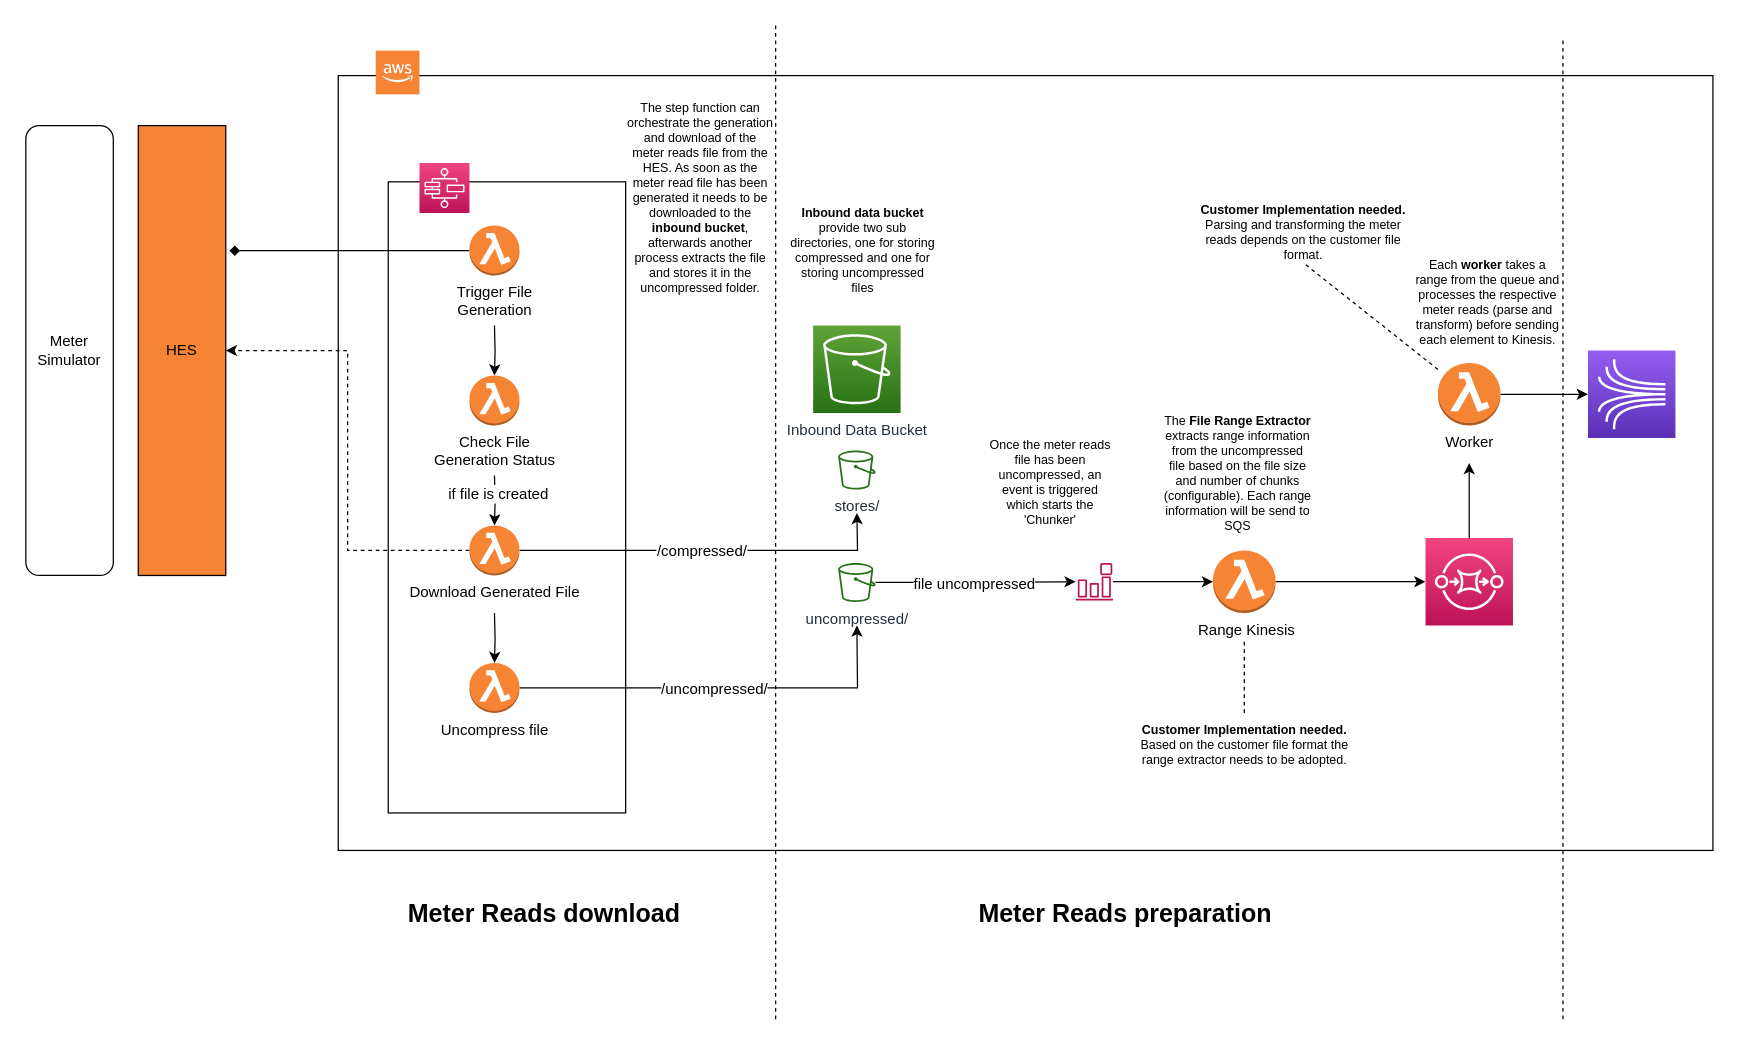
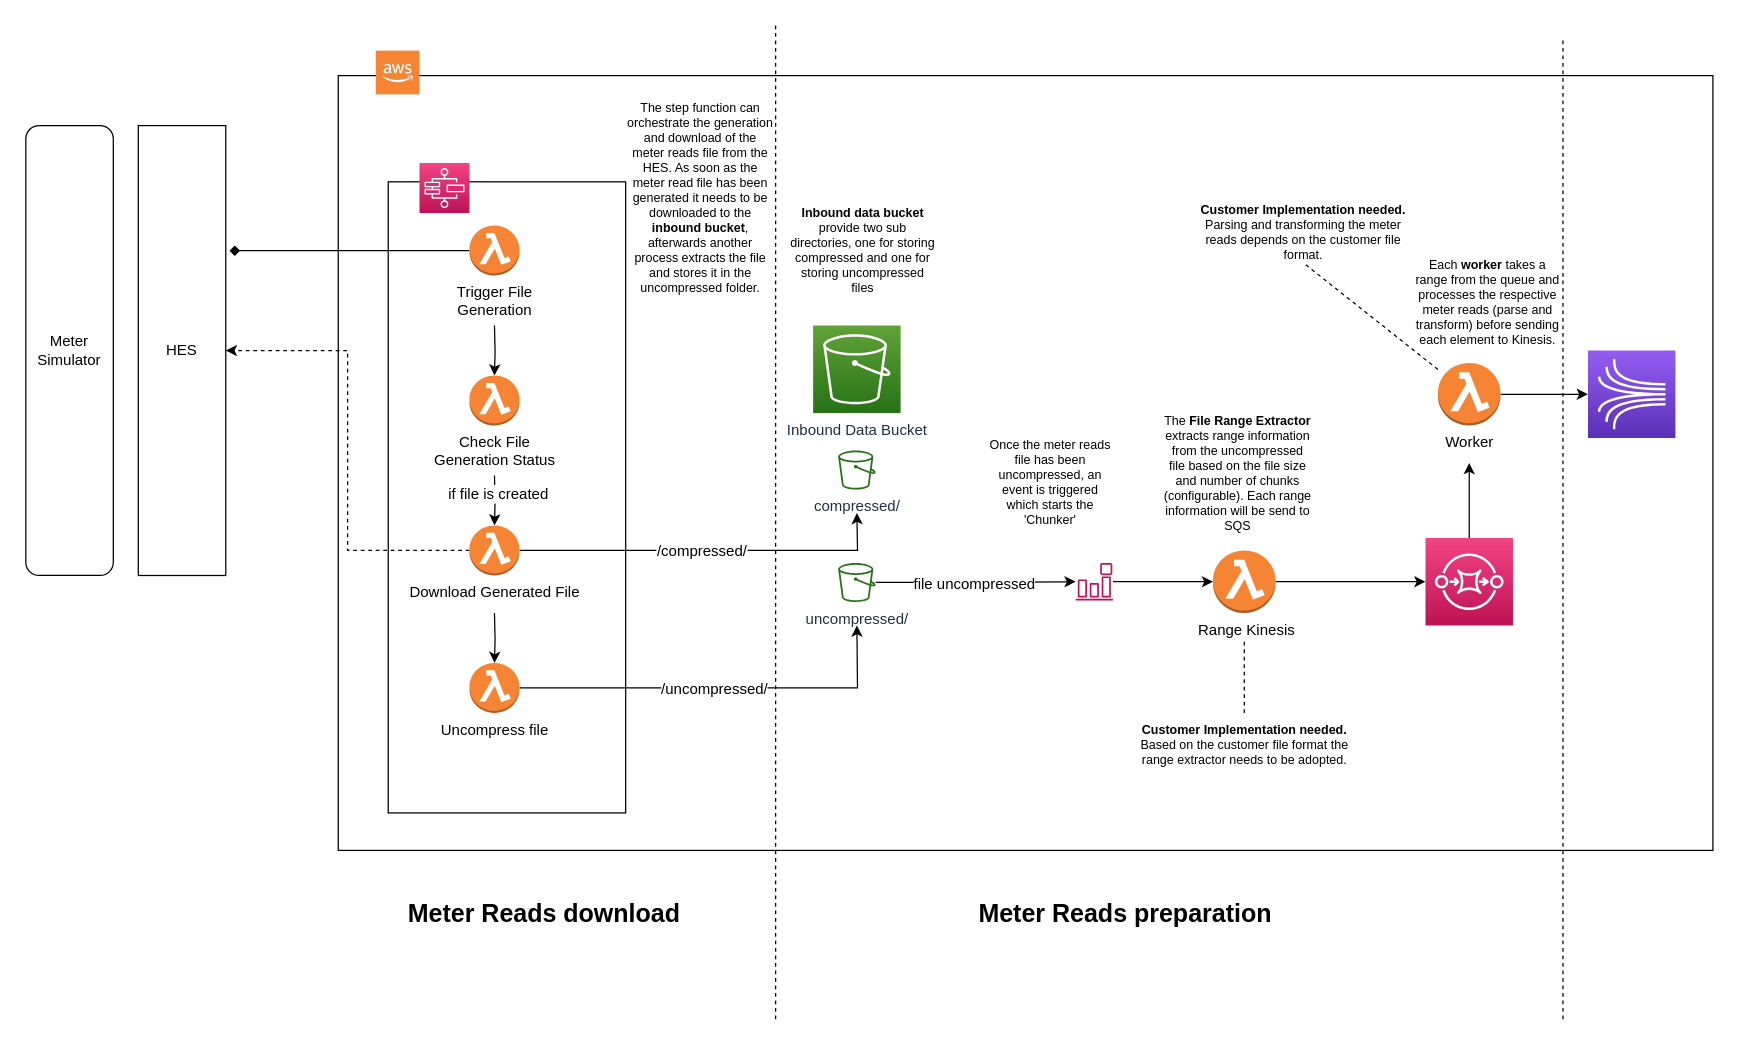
(182, 351) -> (182, 351)
(858, 507) -> (858, 507)
